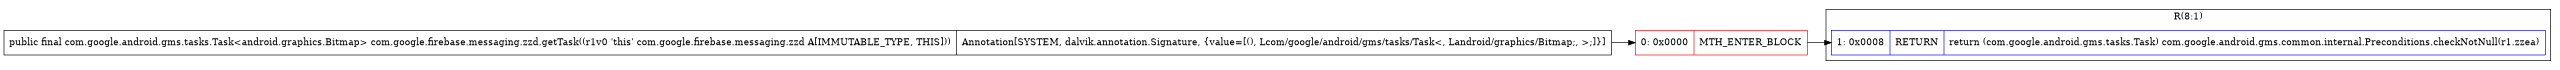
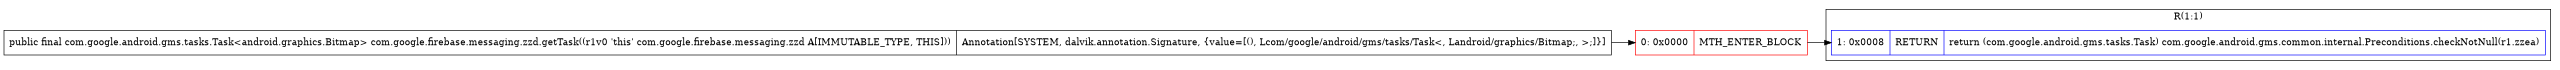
(2188, 17) -> (2188, 17)
